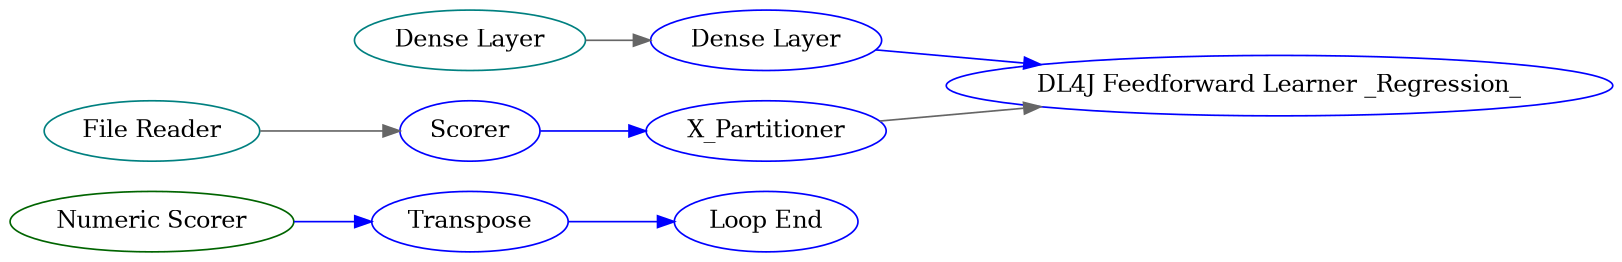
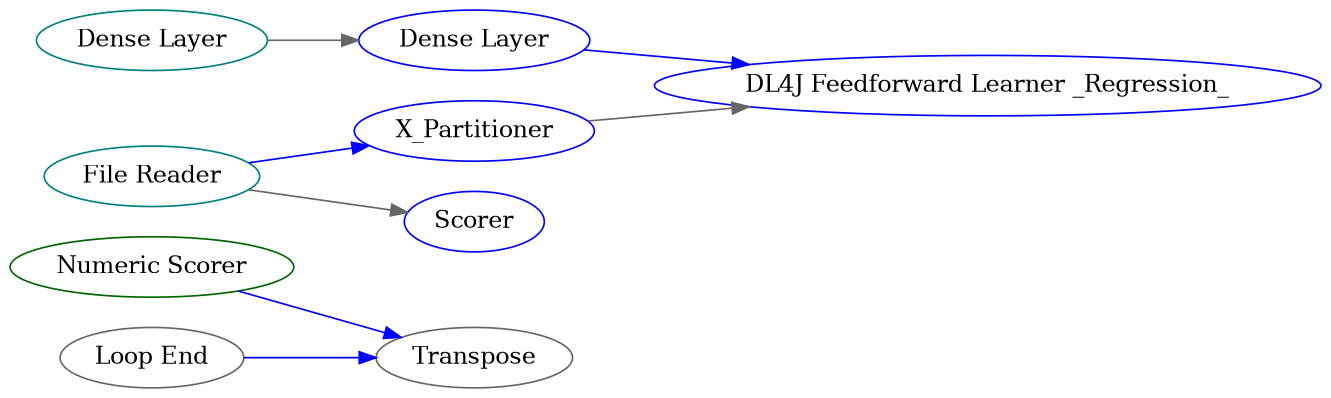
(585, 131) -> (300, 155)
(470, 222) -> (474, 358)
(613, 222) -> (301, 358)
(766, 222) -> (152, 358)
